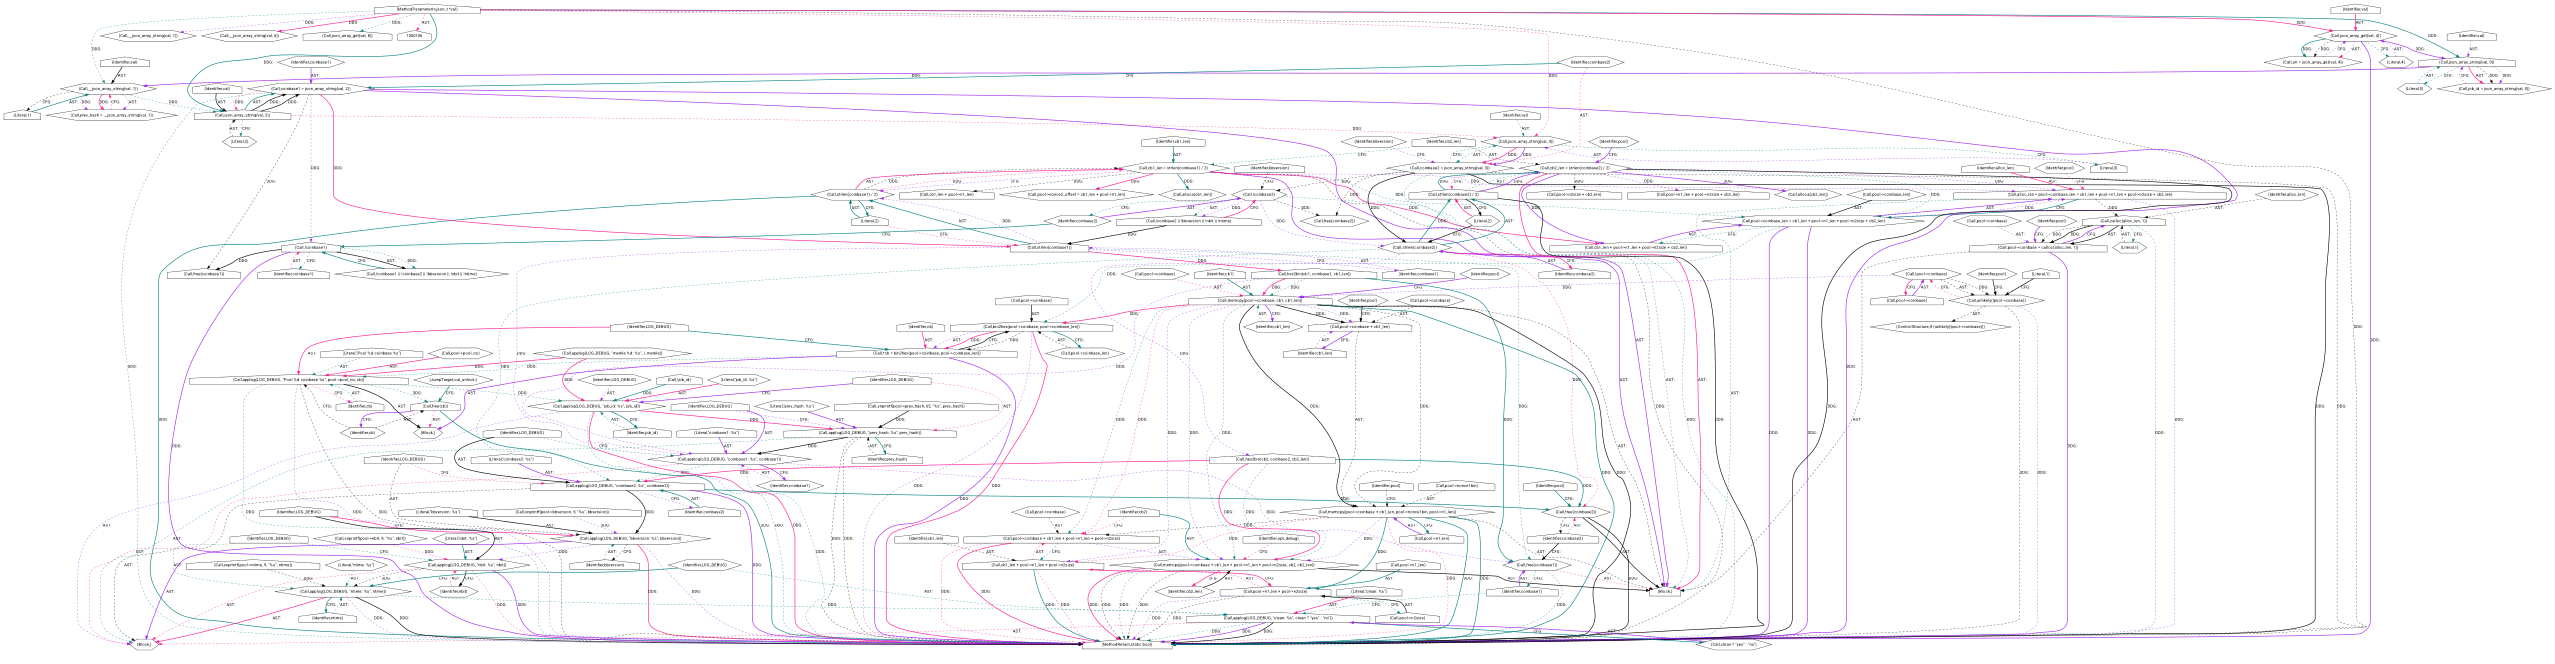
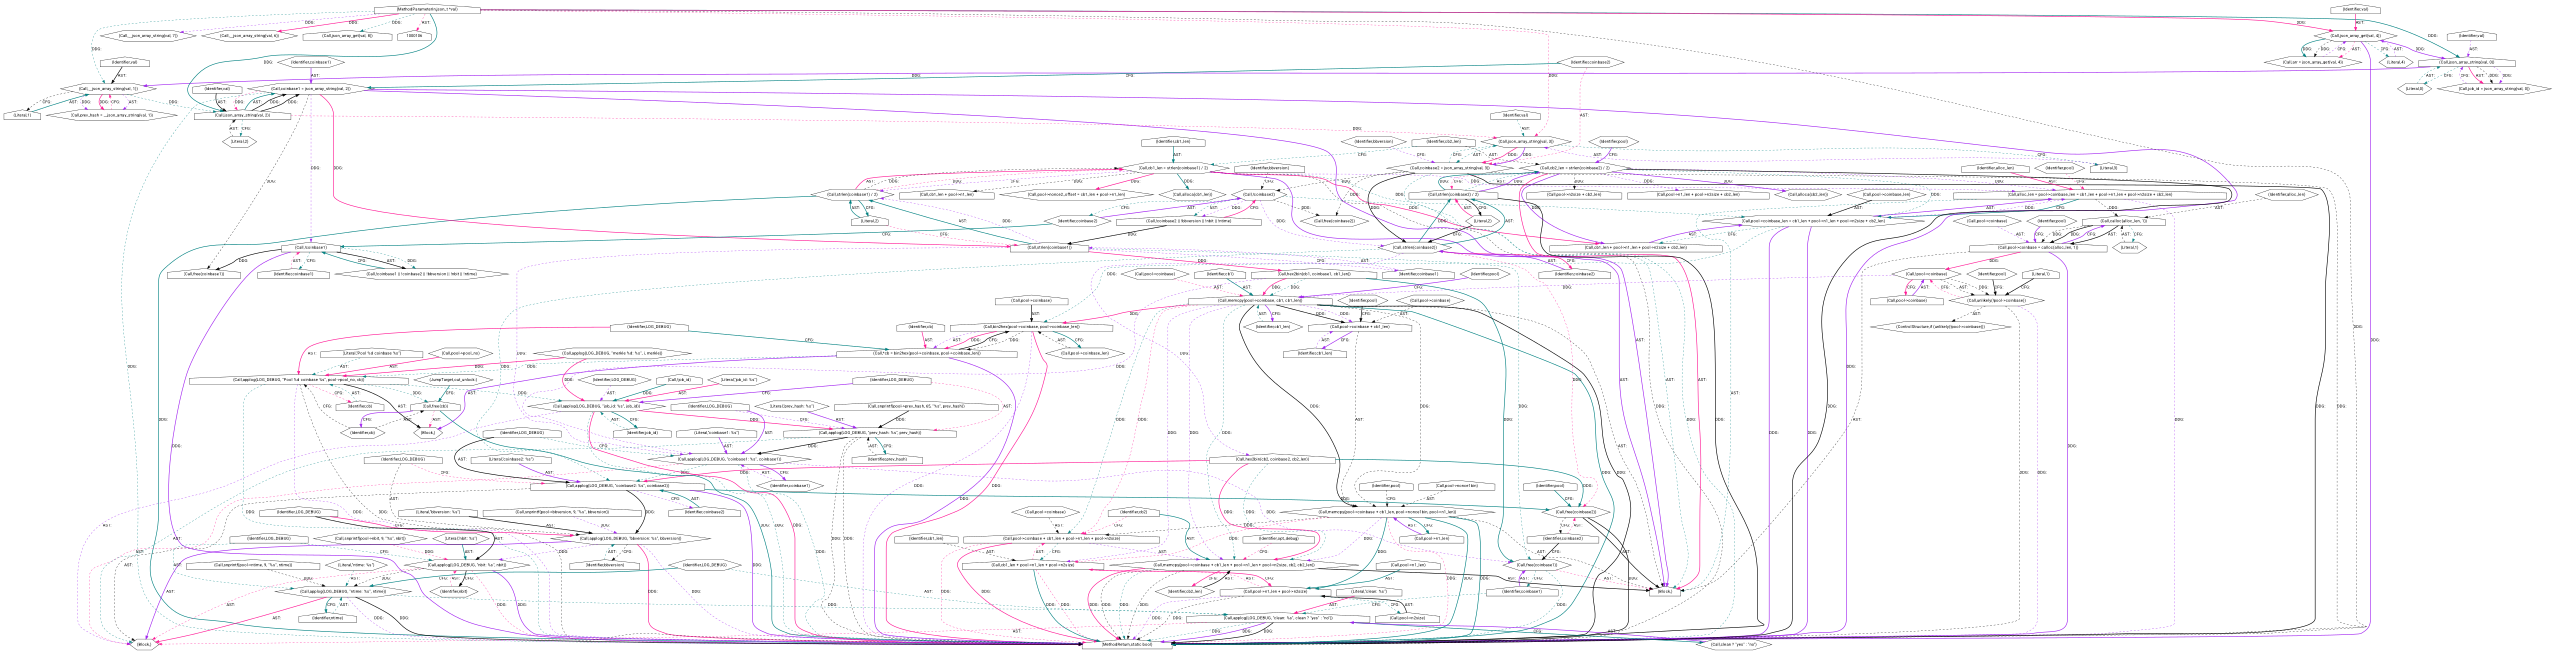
none -> (1985, 260)
(2155, 598) -> none
